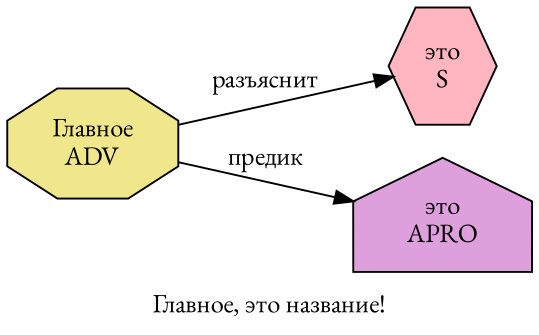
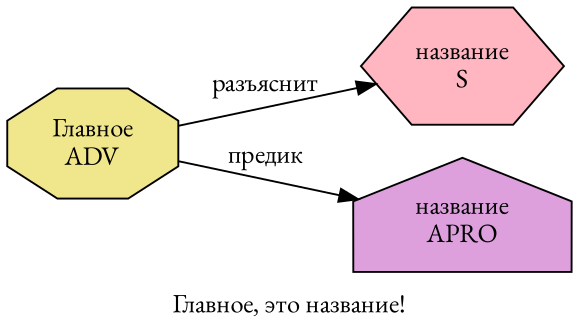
(443, 66) -> (462, 66)
(443, 221) -> (462, 221)
